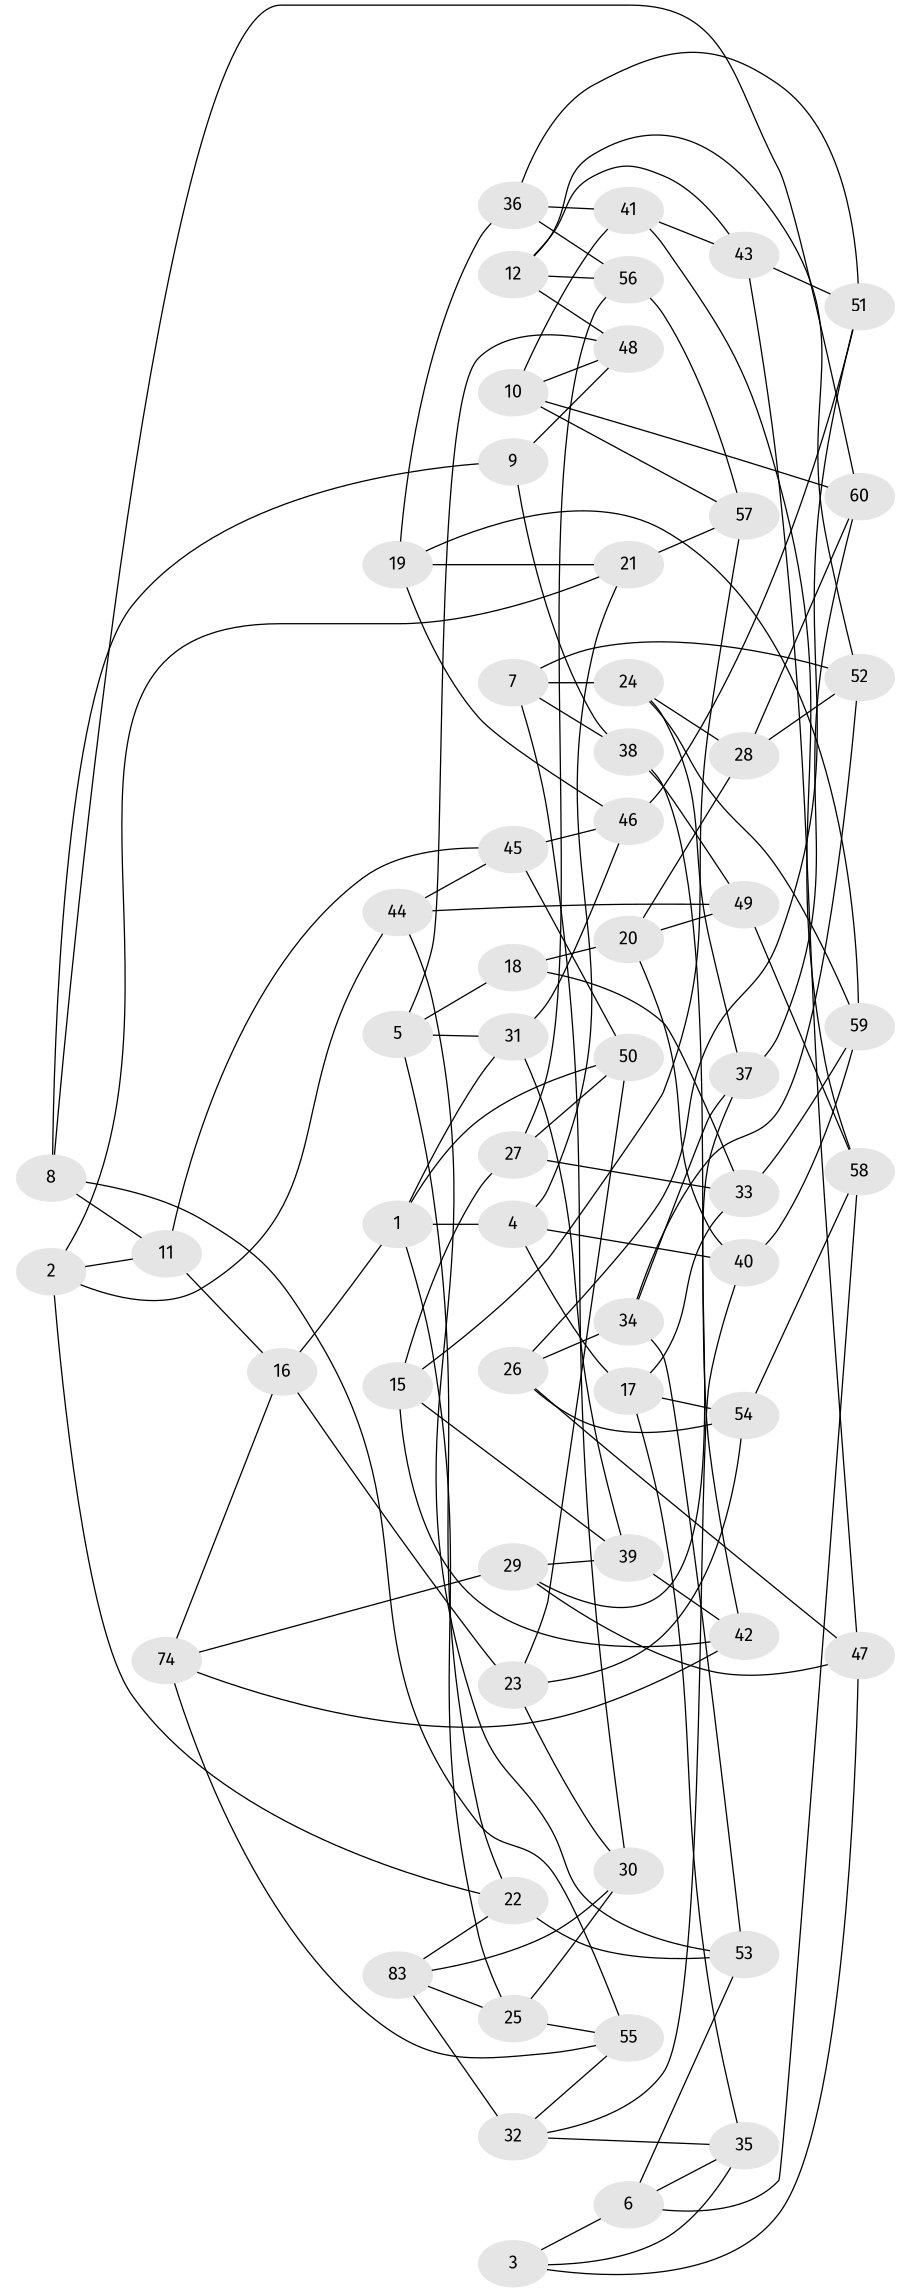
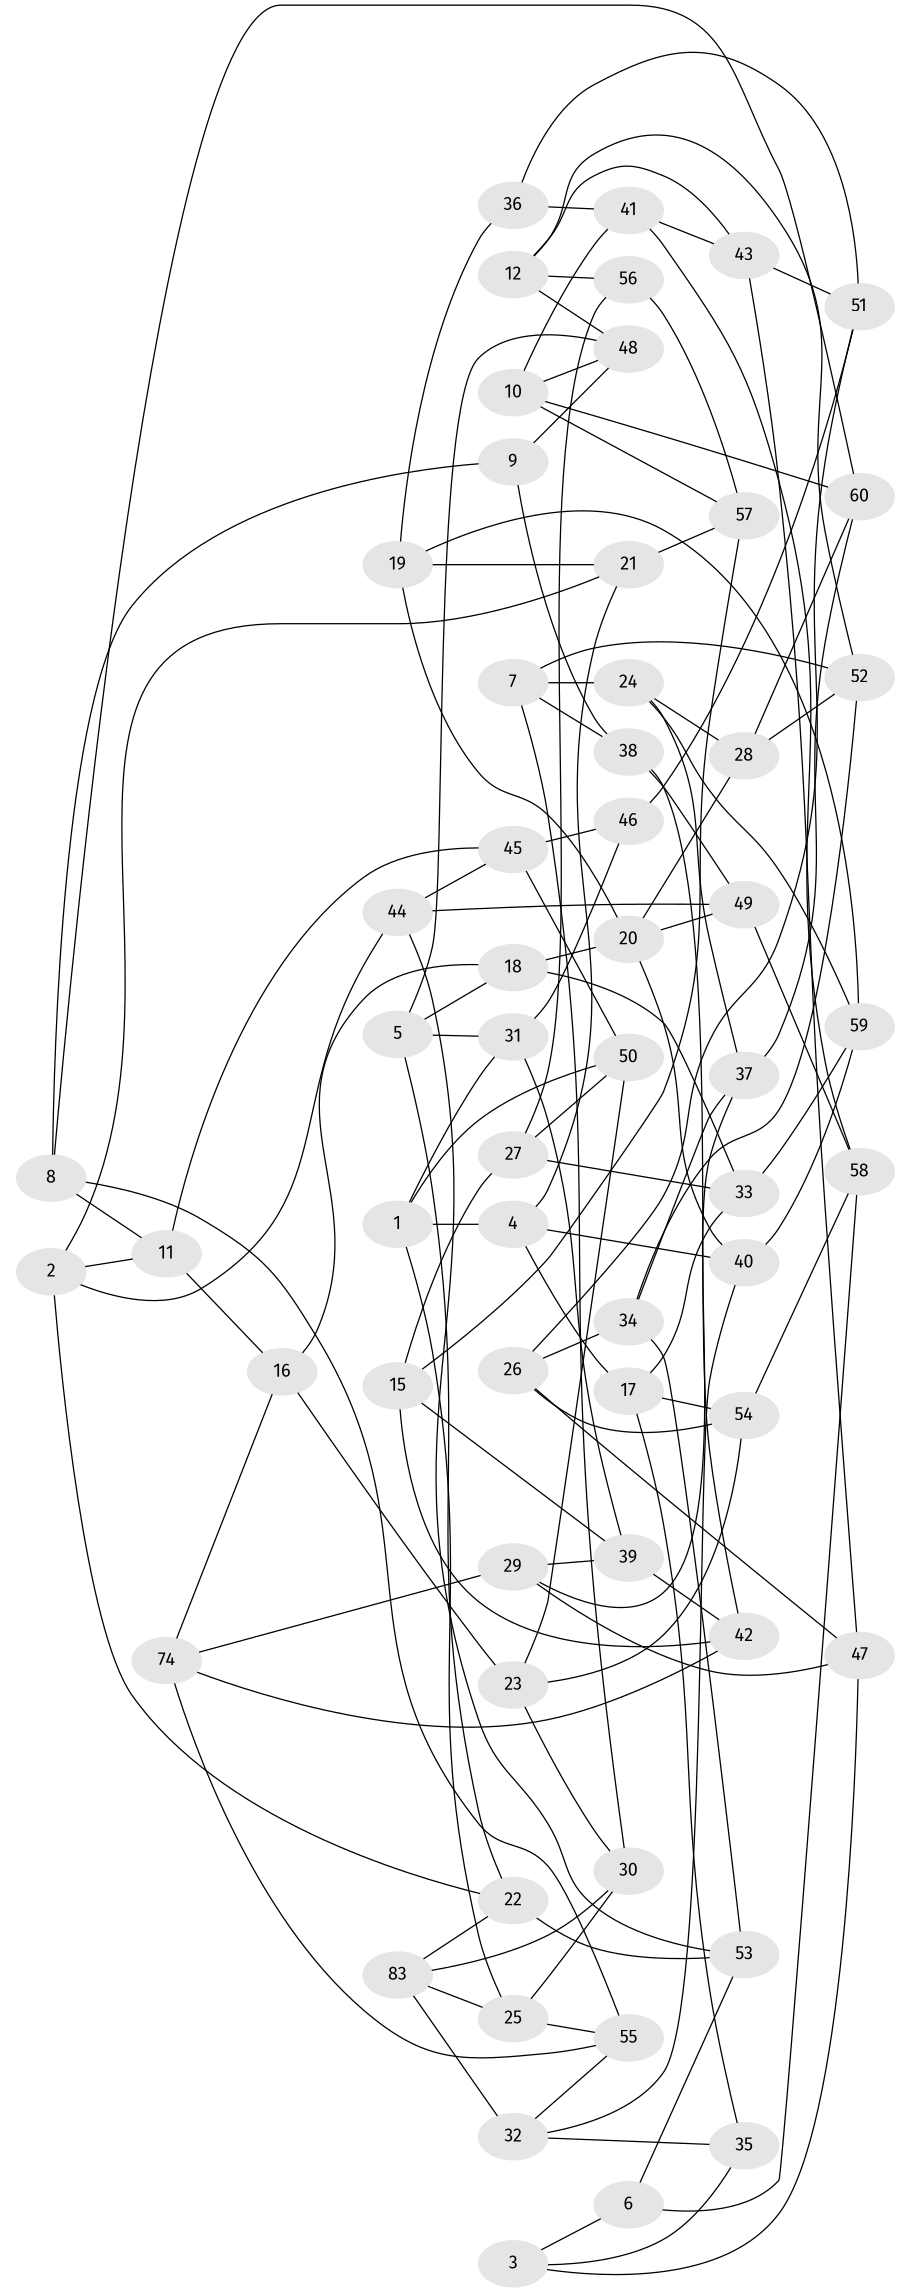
(571, 243) -> none
(480, 719) -> (480, 774)
(341, 1299) -> (321, 1125)
(687, 2175) -> none
